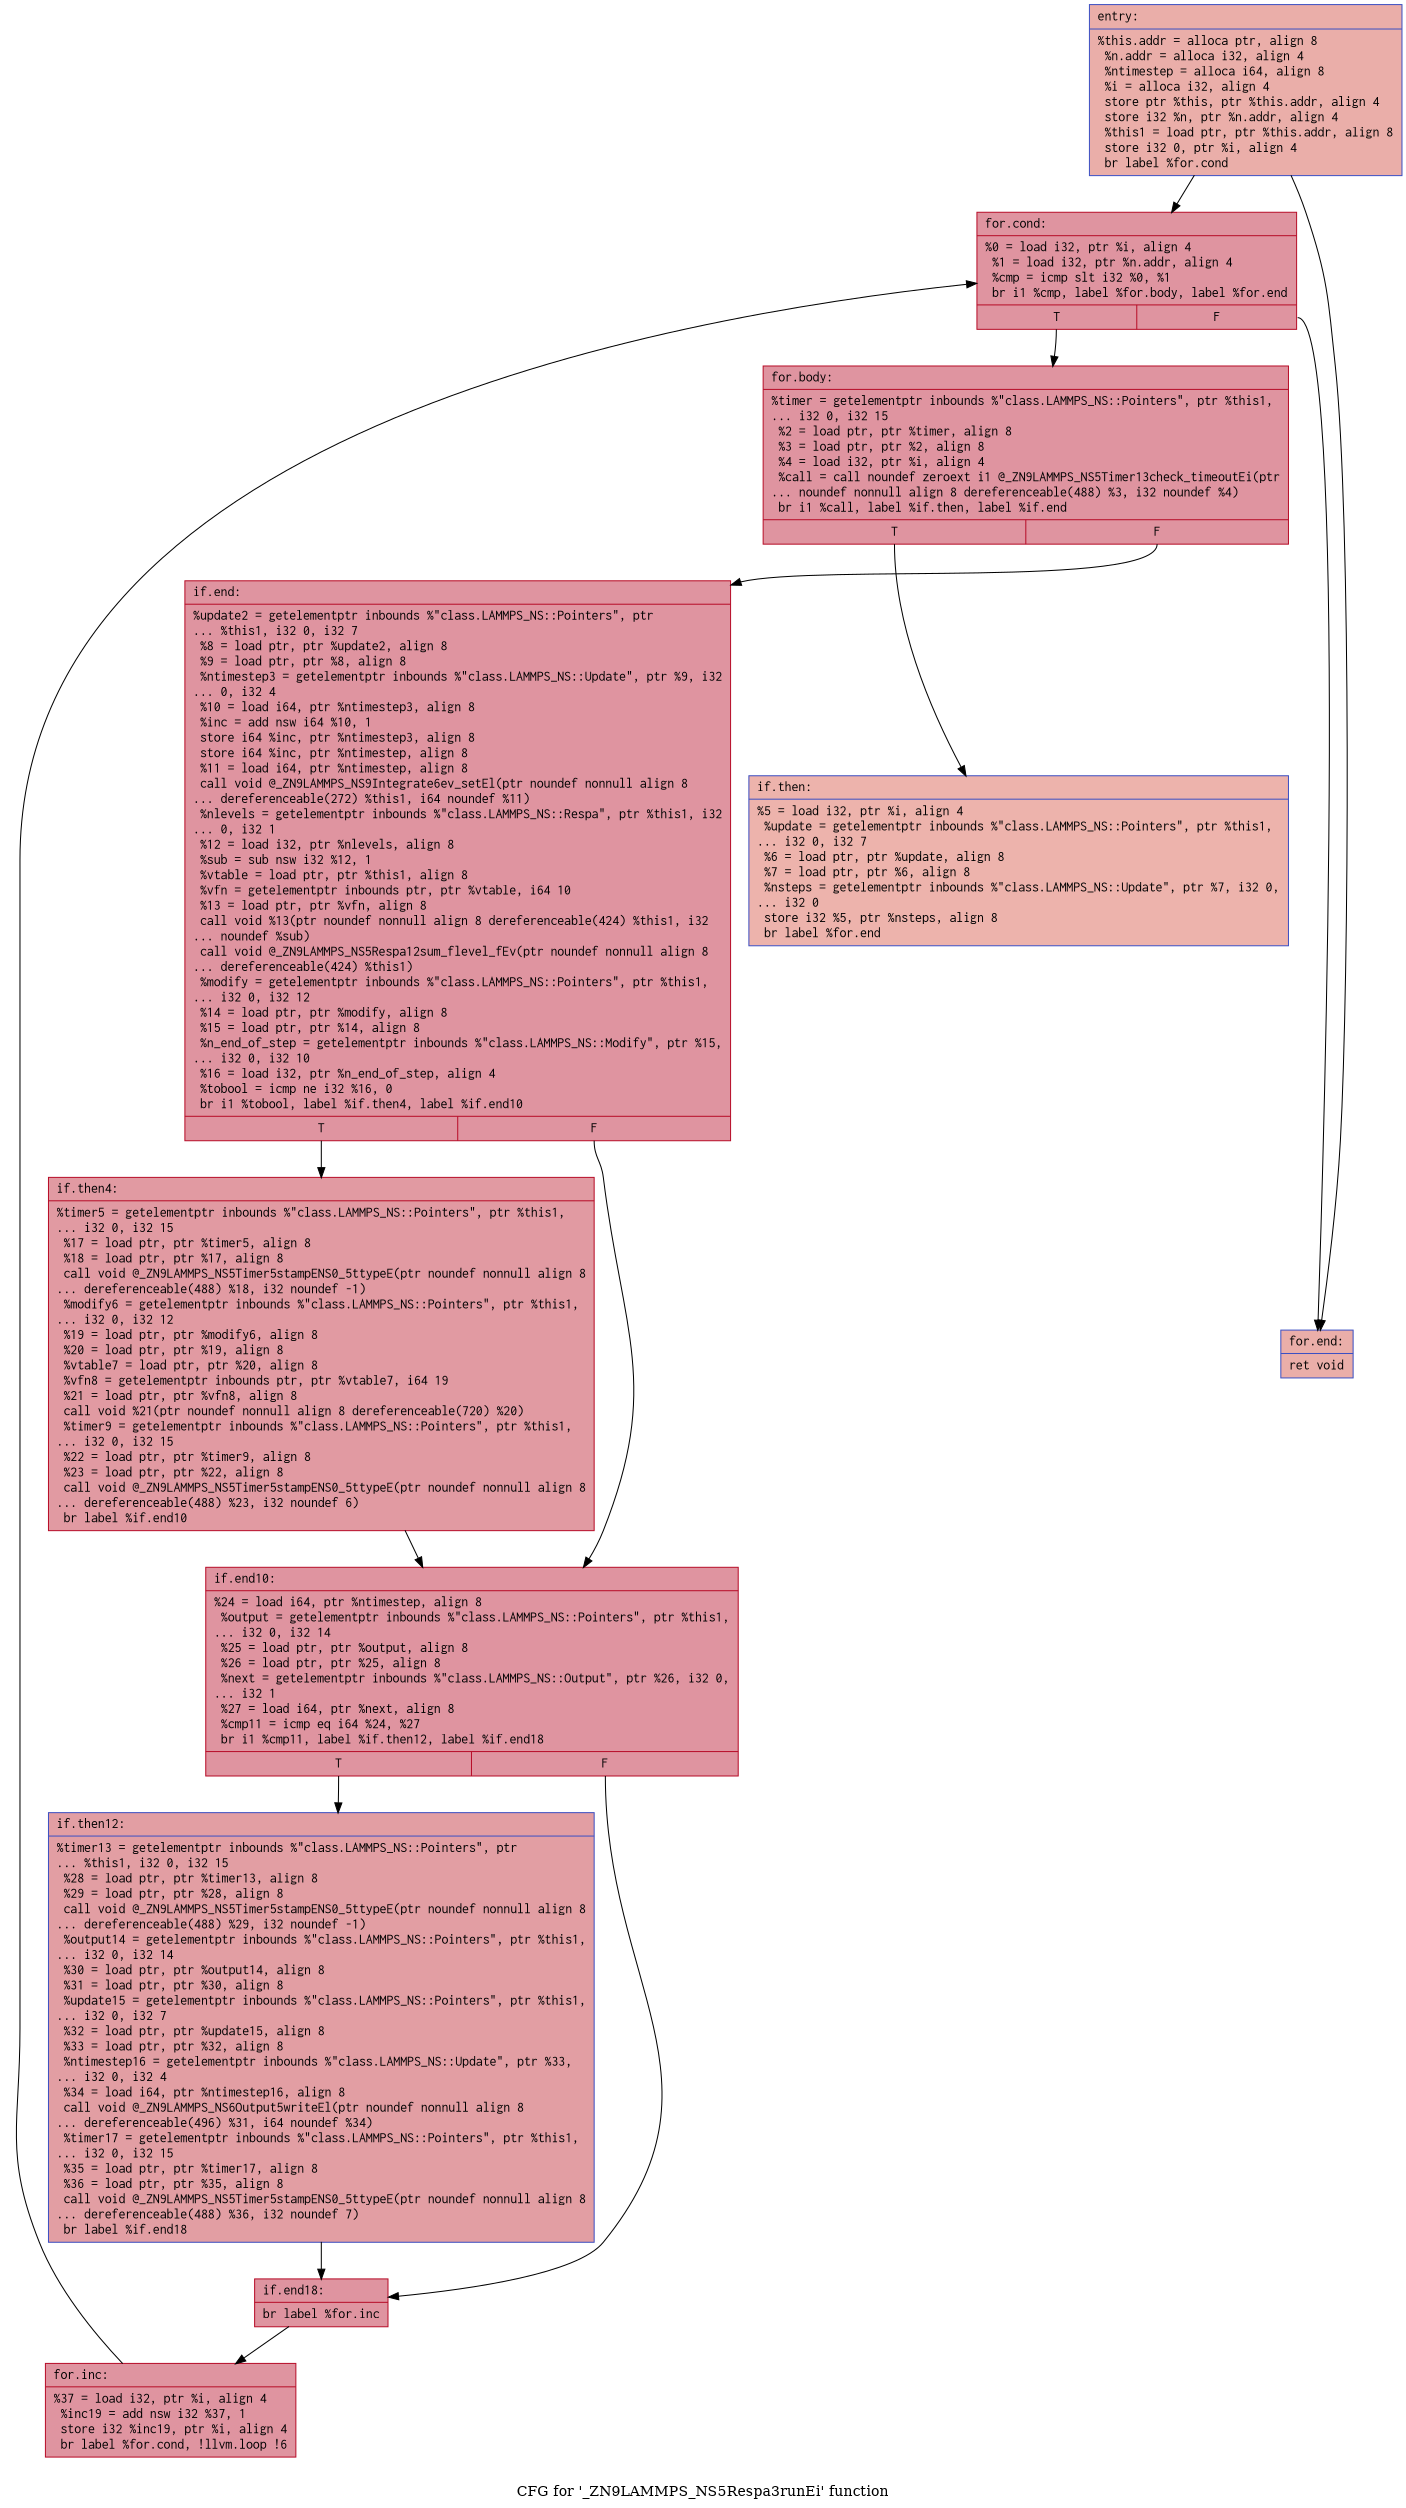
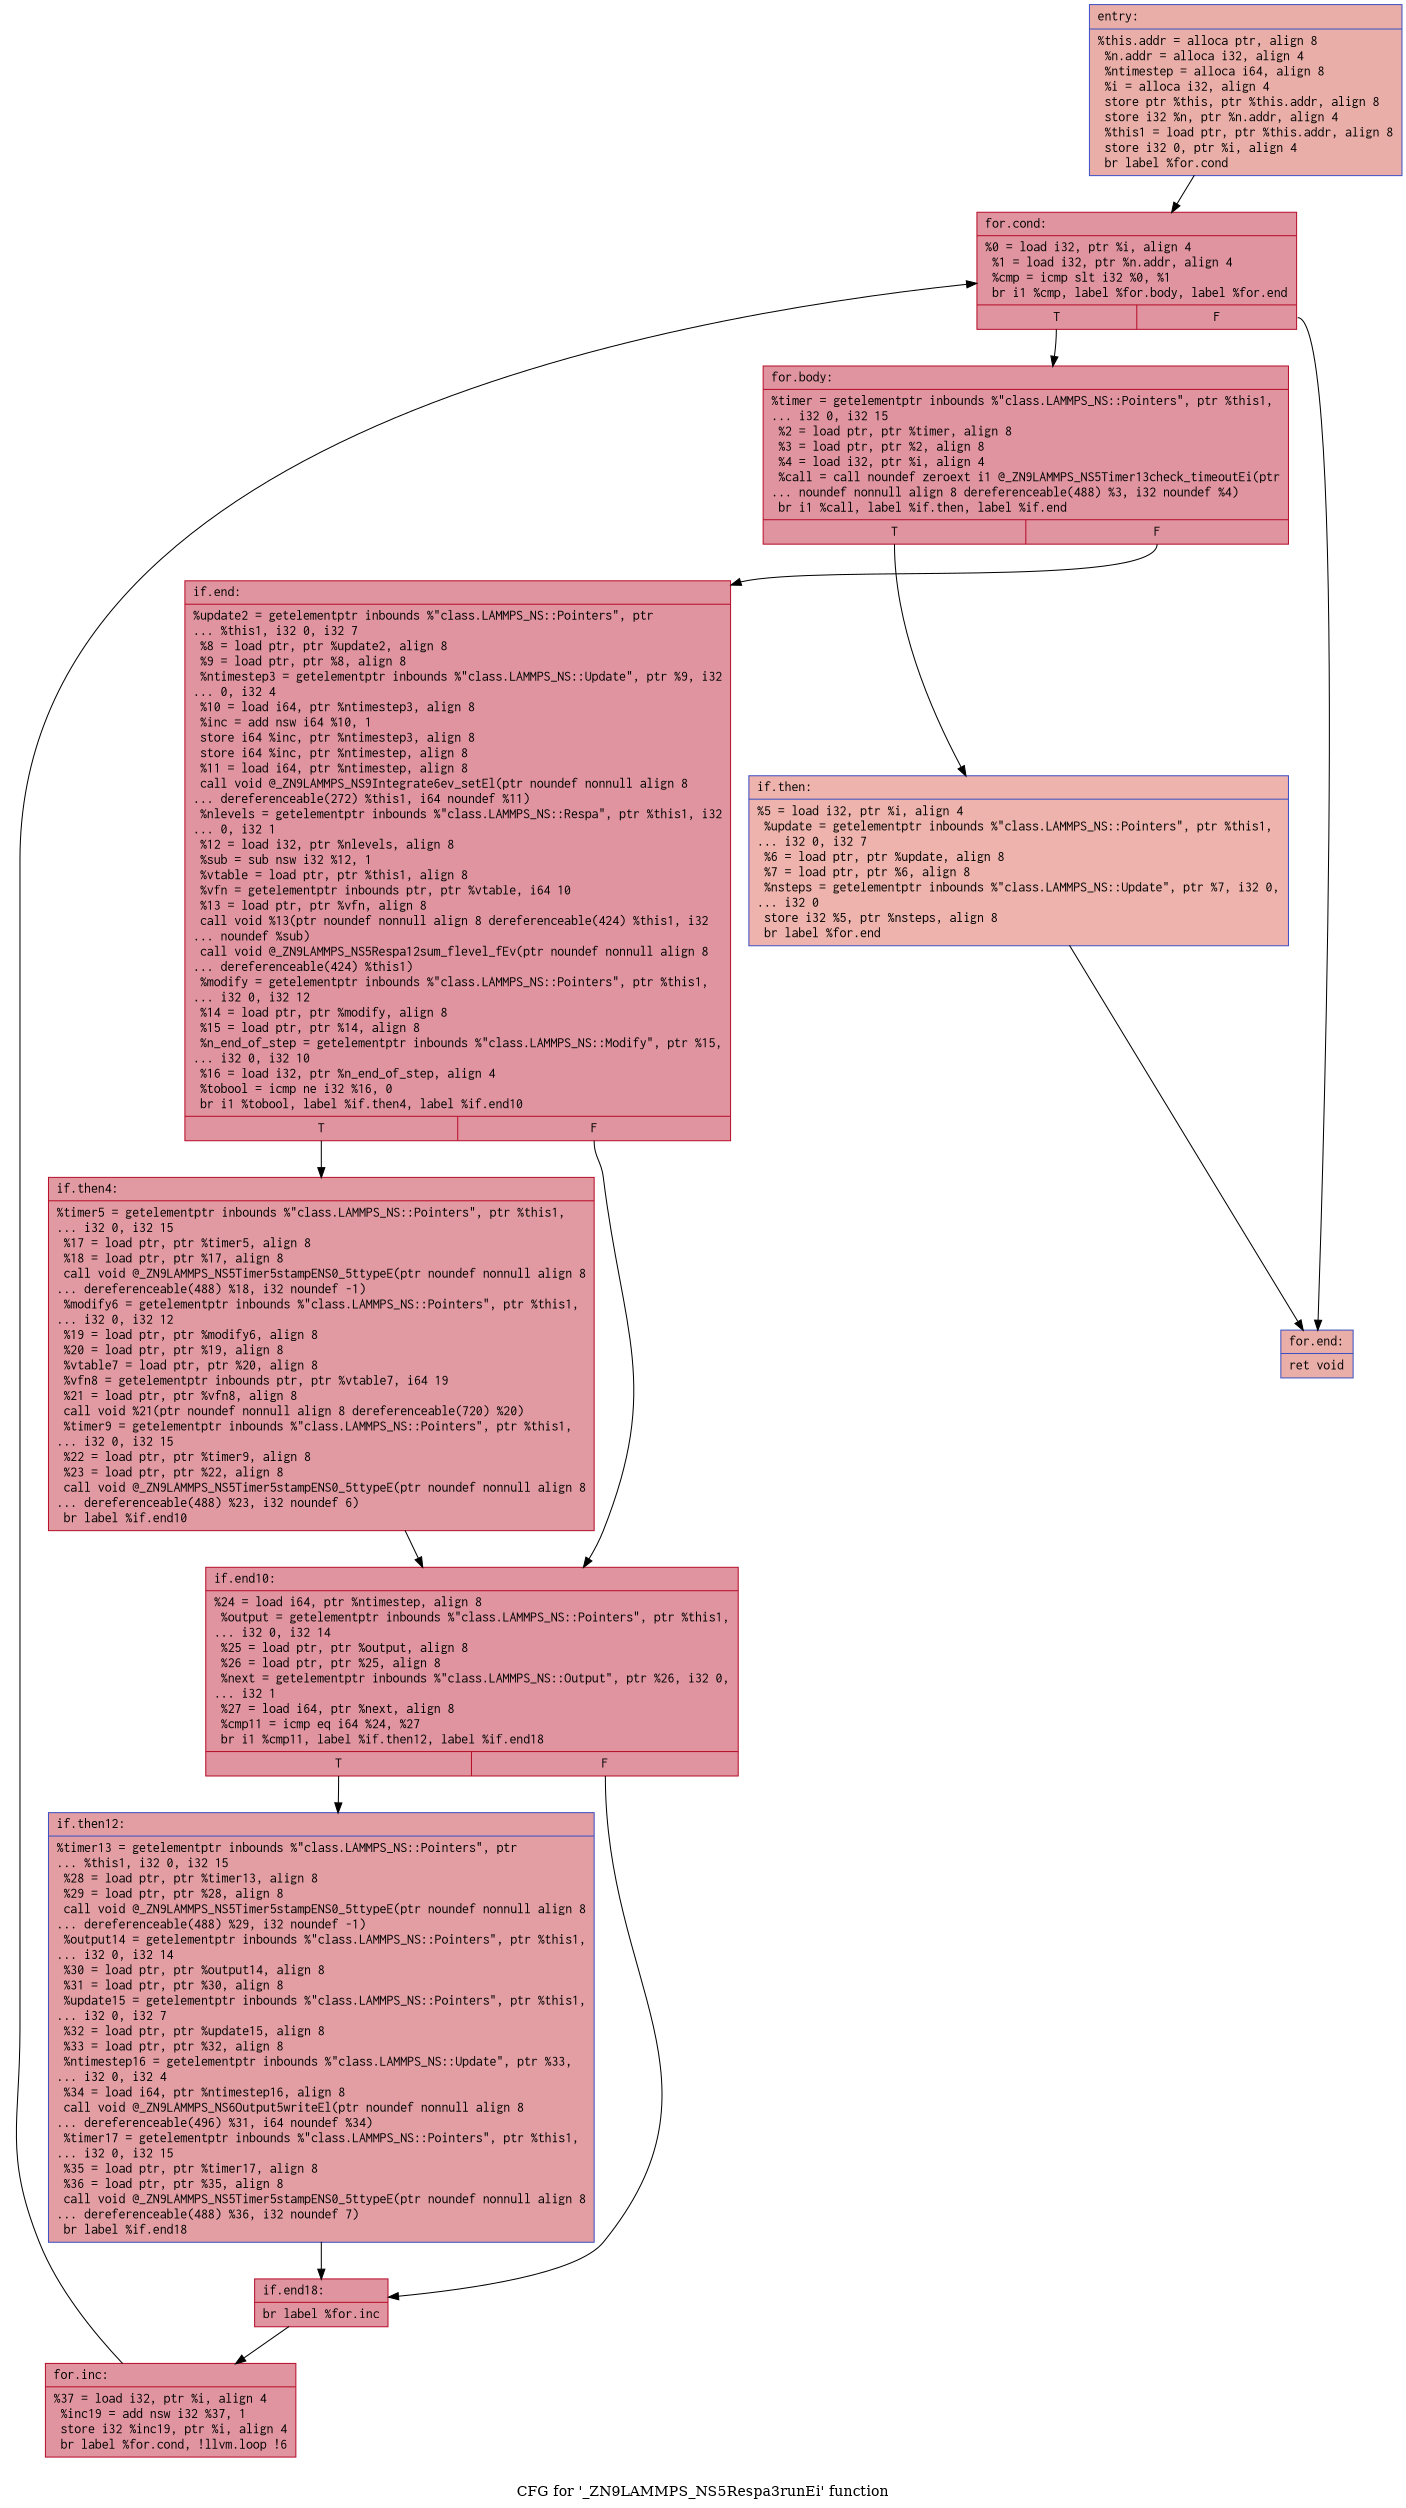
(1239, 102) -> (1239, 102)
(1347, 745) -> (1184, 1133)
